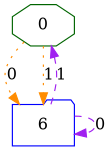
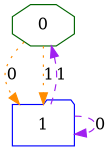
(43, 125) -> (43, 125)
